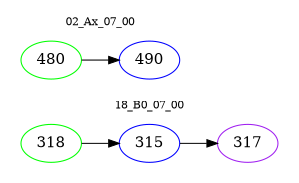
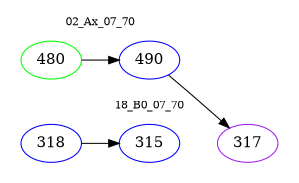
(100, 23) -> (100, 23)
(149, 106) -> (149, 106)
(51, 143) -> (51, 143)
(193, 143) -> (200, 102)
